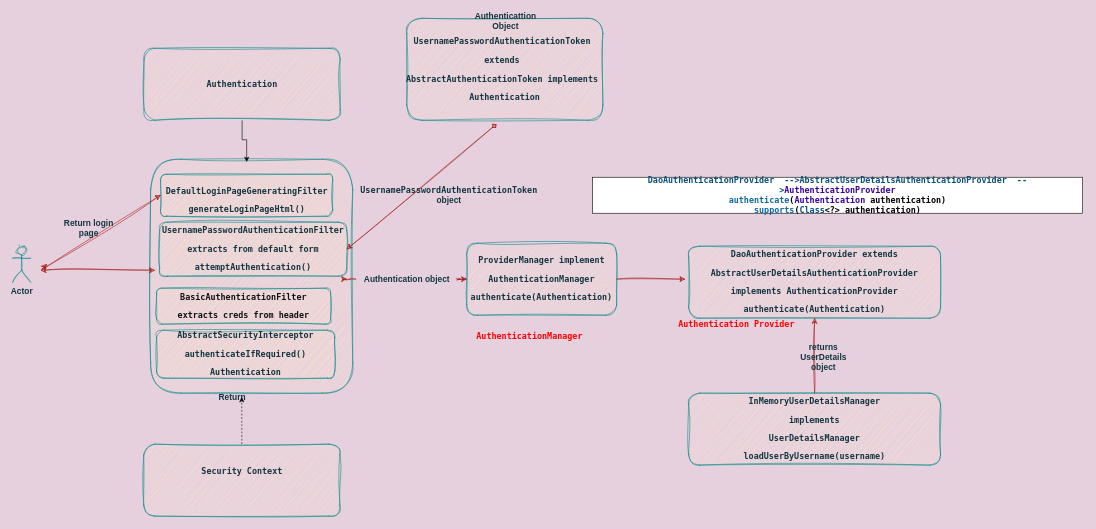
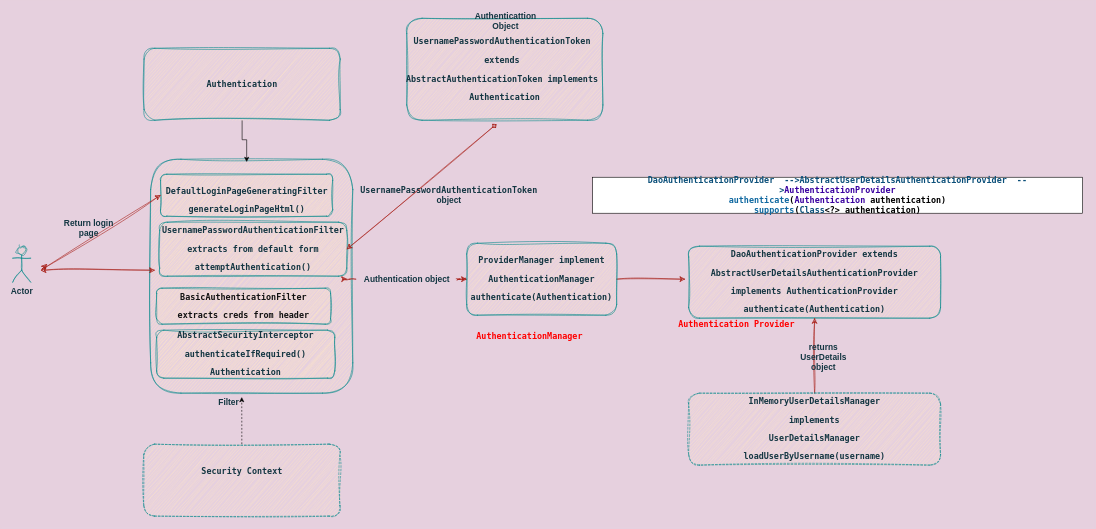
(236, 402) -> (236, 402)
(815, 429) -> (815, 429)
(242, 480) -> (242, 480)
